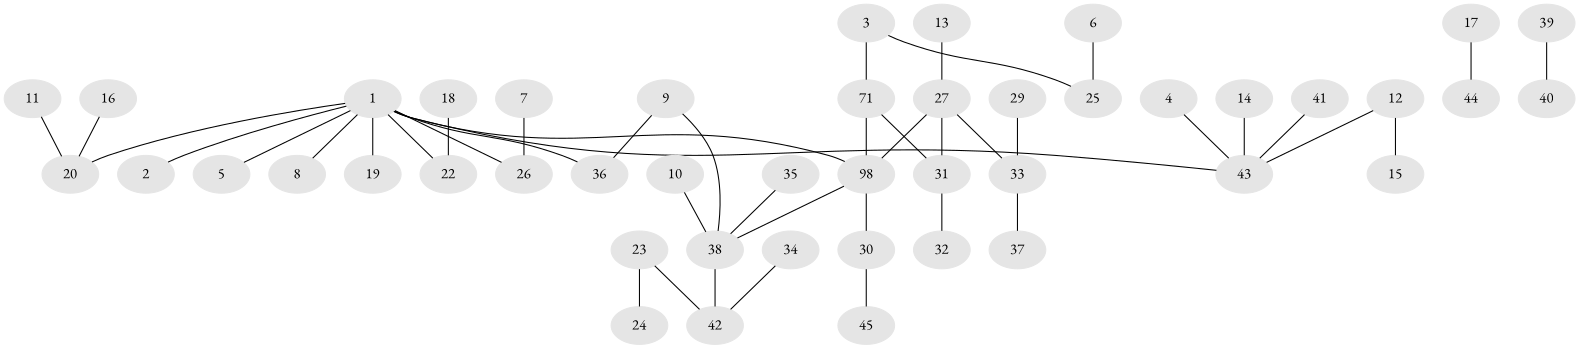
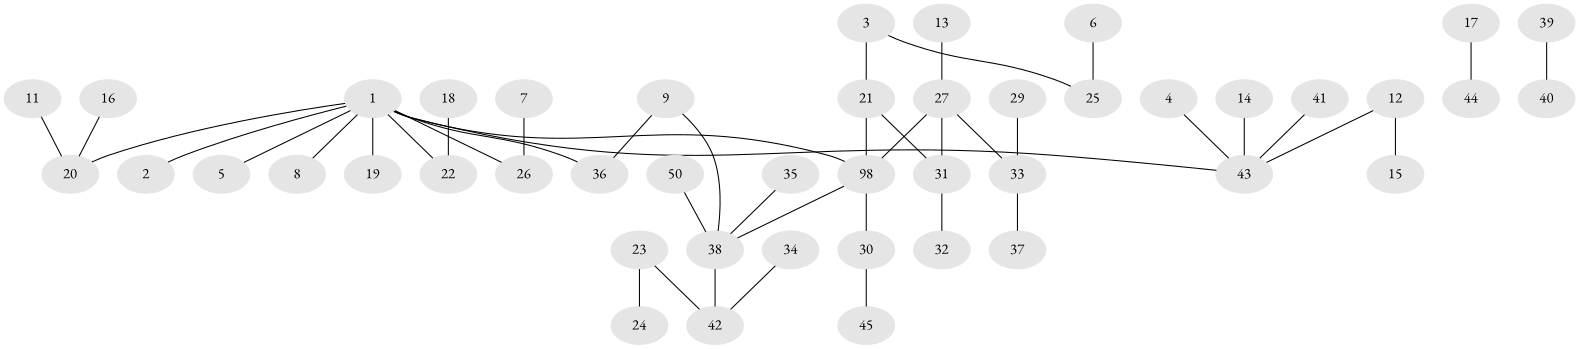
(866, 99) -> (866, 99)
(675, 174) -> (675, 174)
